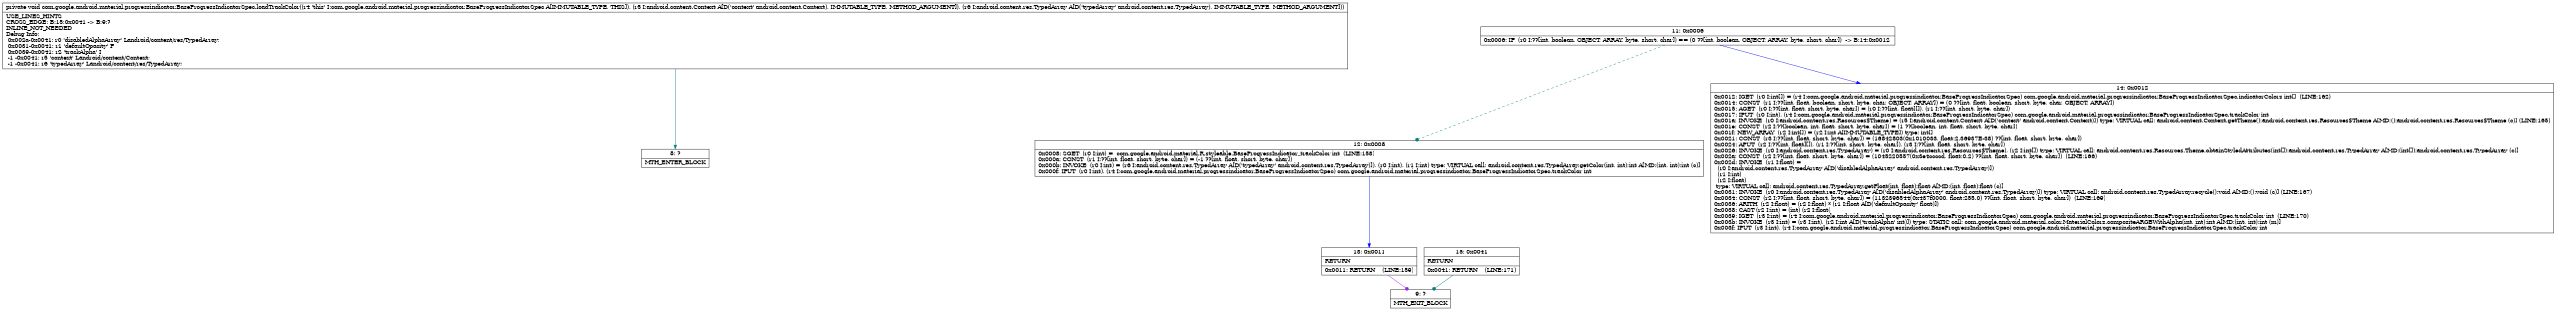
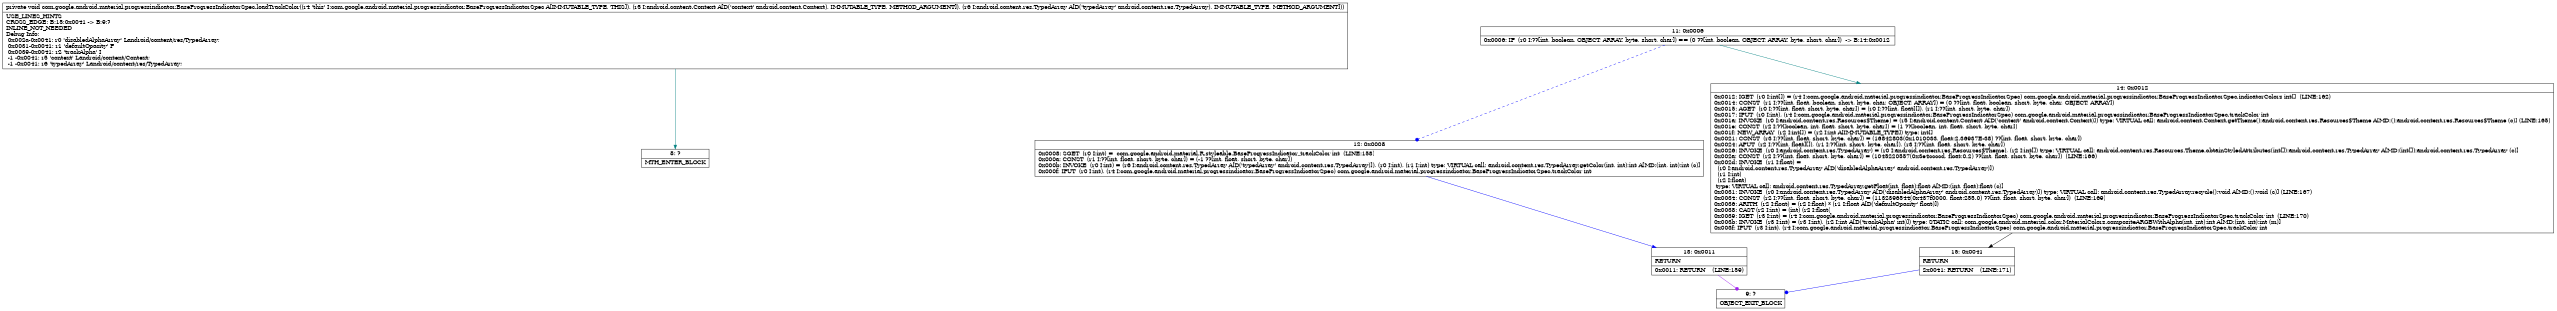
(1788, 64) -> (1788, 64)
(1542, 92) -> (1542, 92)
none -> (2002, 239)
(1472, 270) -> (1967, 270)
(1444, 281) -> (1854, 281)
(1420, 303) -> (1751, 303)
